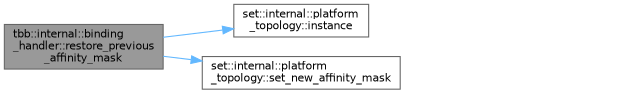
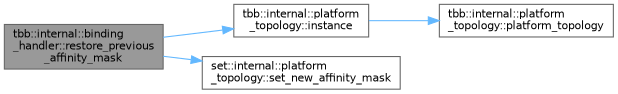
(301, 21) -> (301, 21)
none -> (526, 21)
